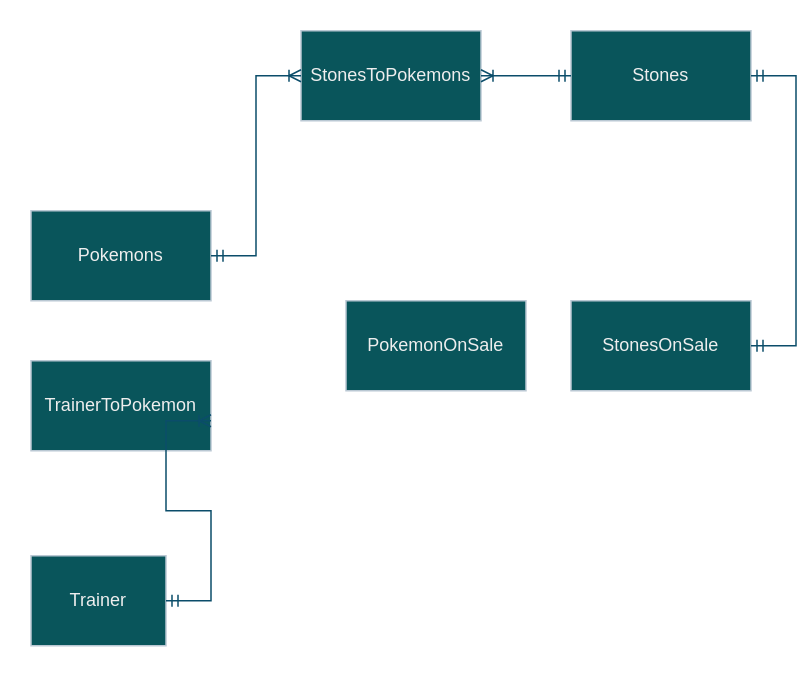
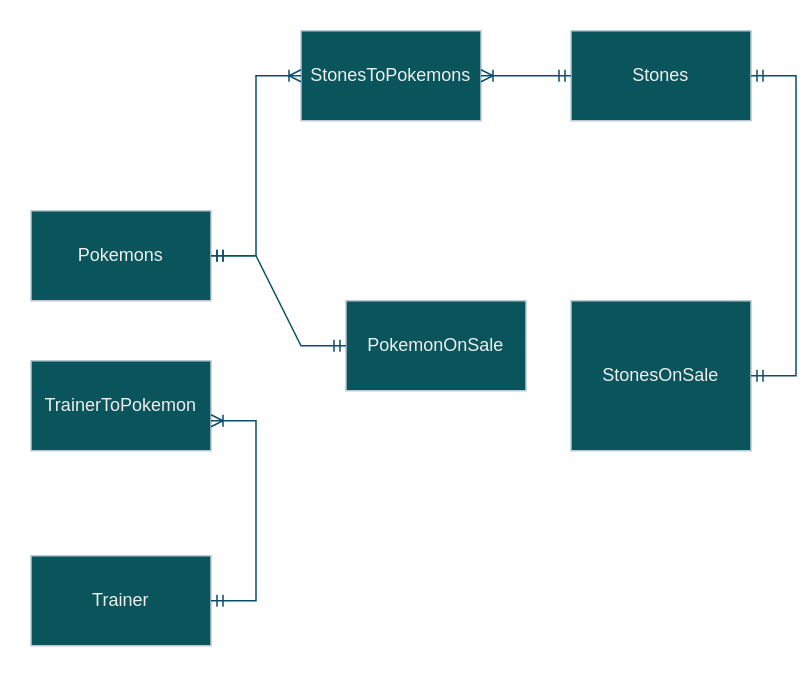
none -> (288, 321)
(661, 346) -> (661, 376)
(98, 601) -> (121, 601)
